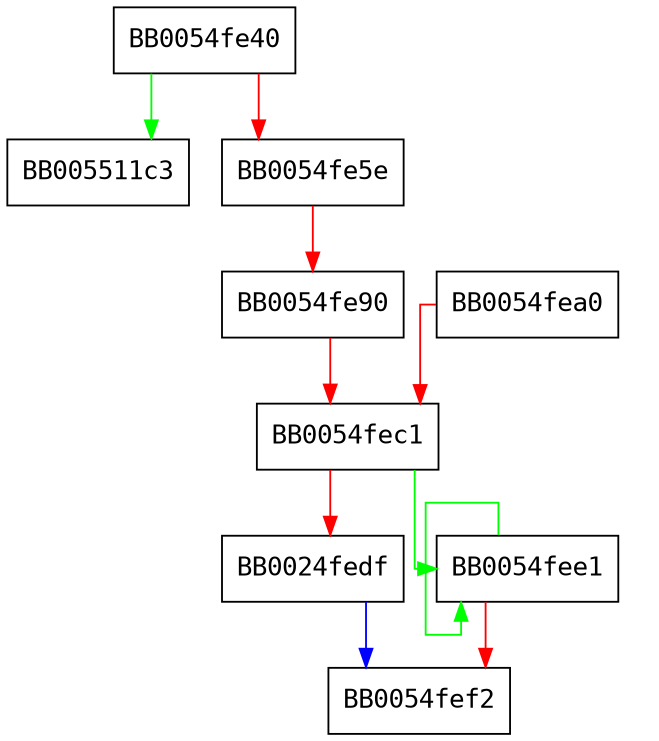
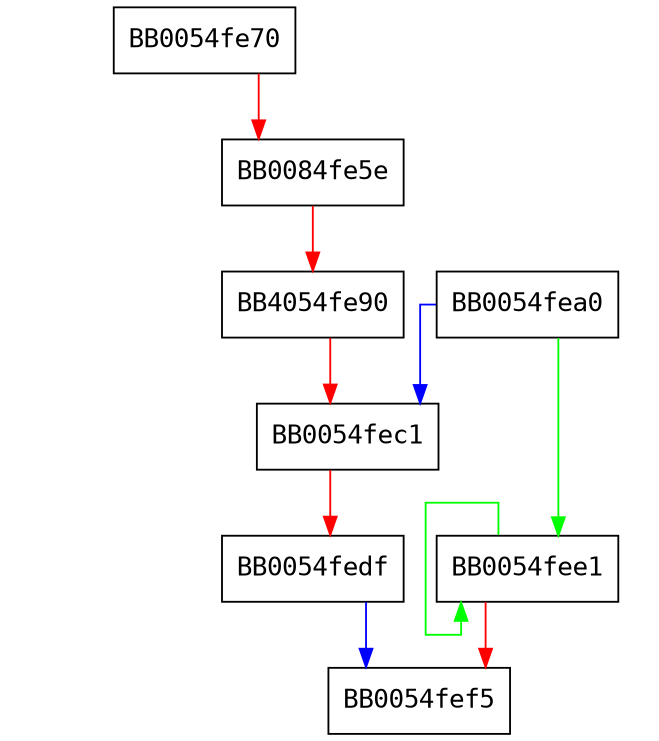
(205, 40) -> (205, 40)
(98, 172) -> none
(313, 172) -> (313, 172)
(313, 305) -> (313, 305)
(420, 337) -> (420, 337)
(415, 521) -> (558, 428)
(313, 569) -> (313, 569)
(419, 701) -> (419, 701)
